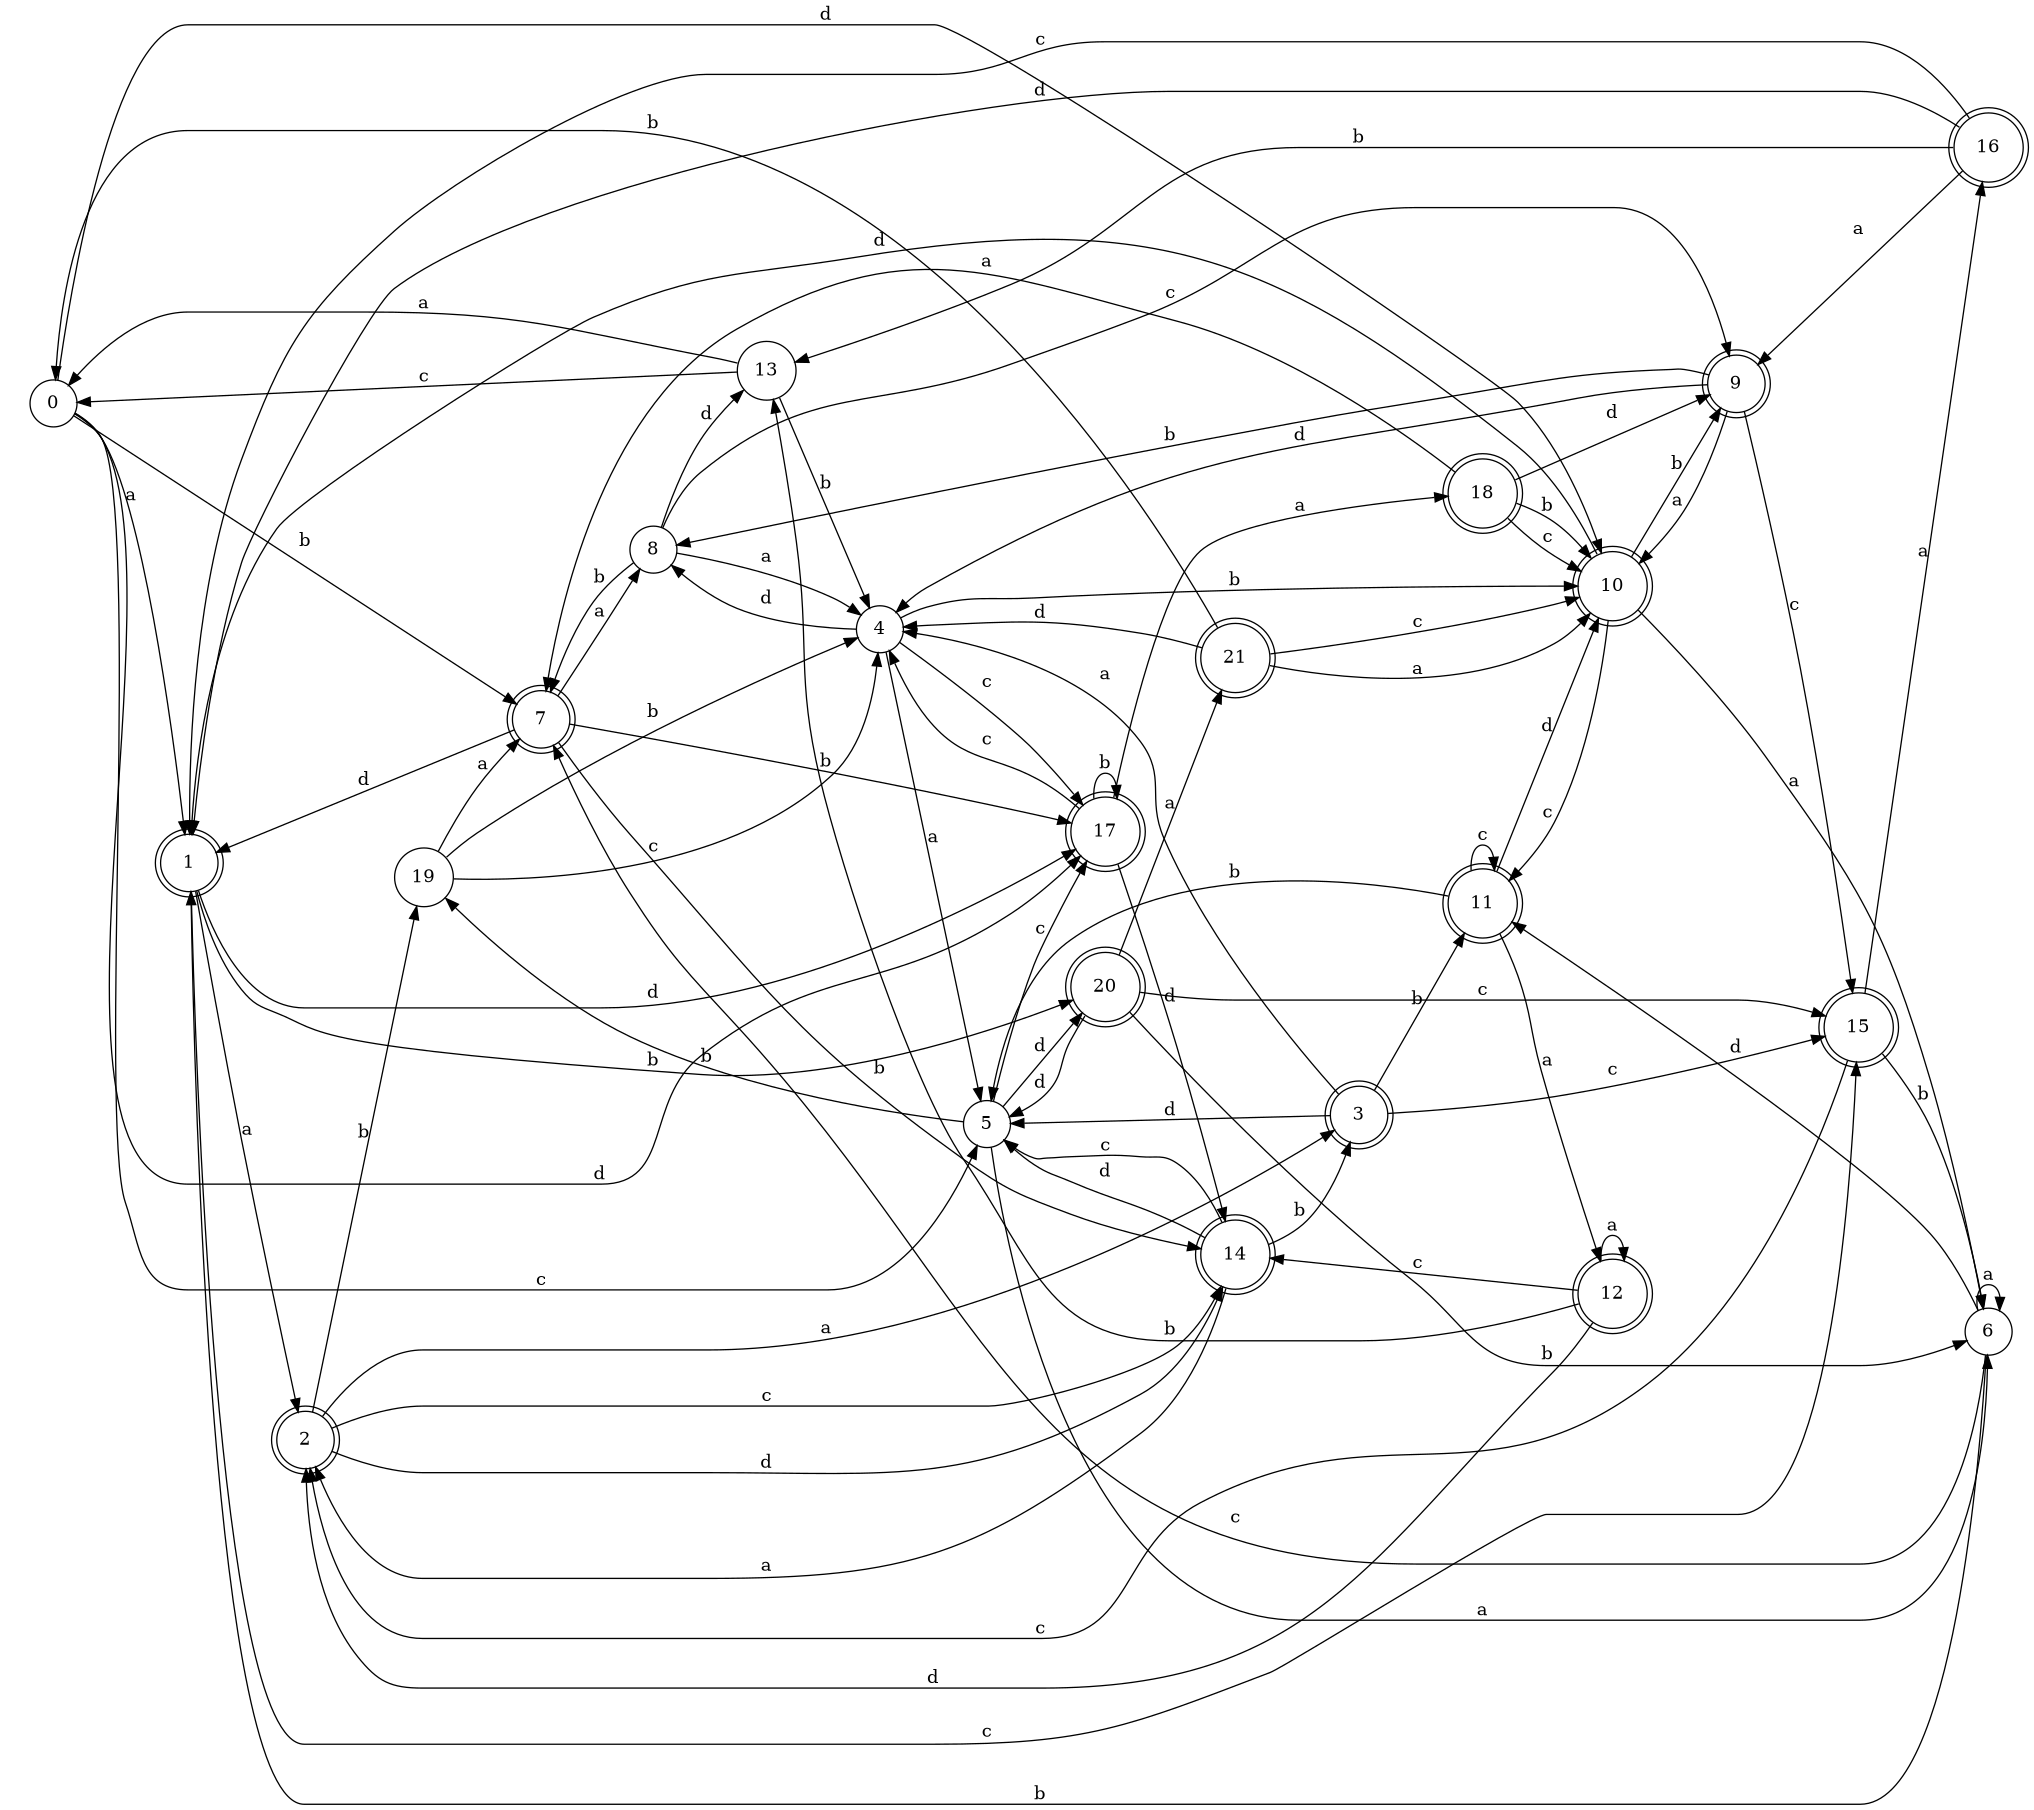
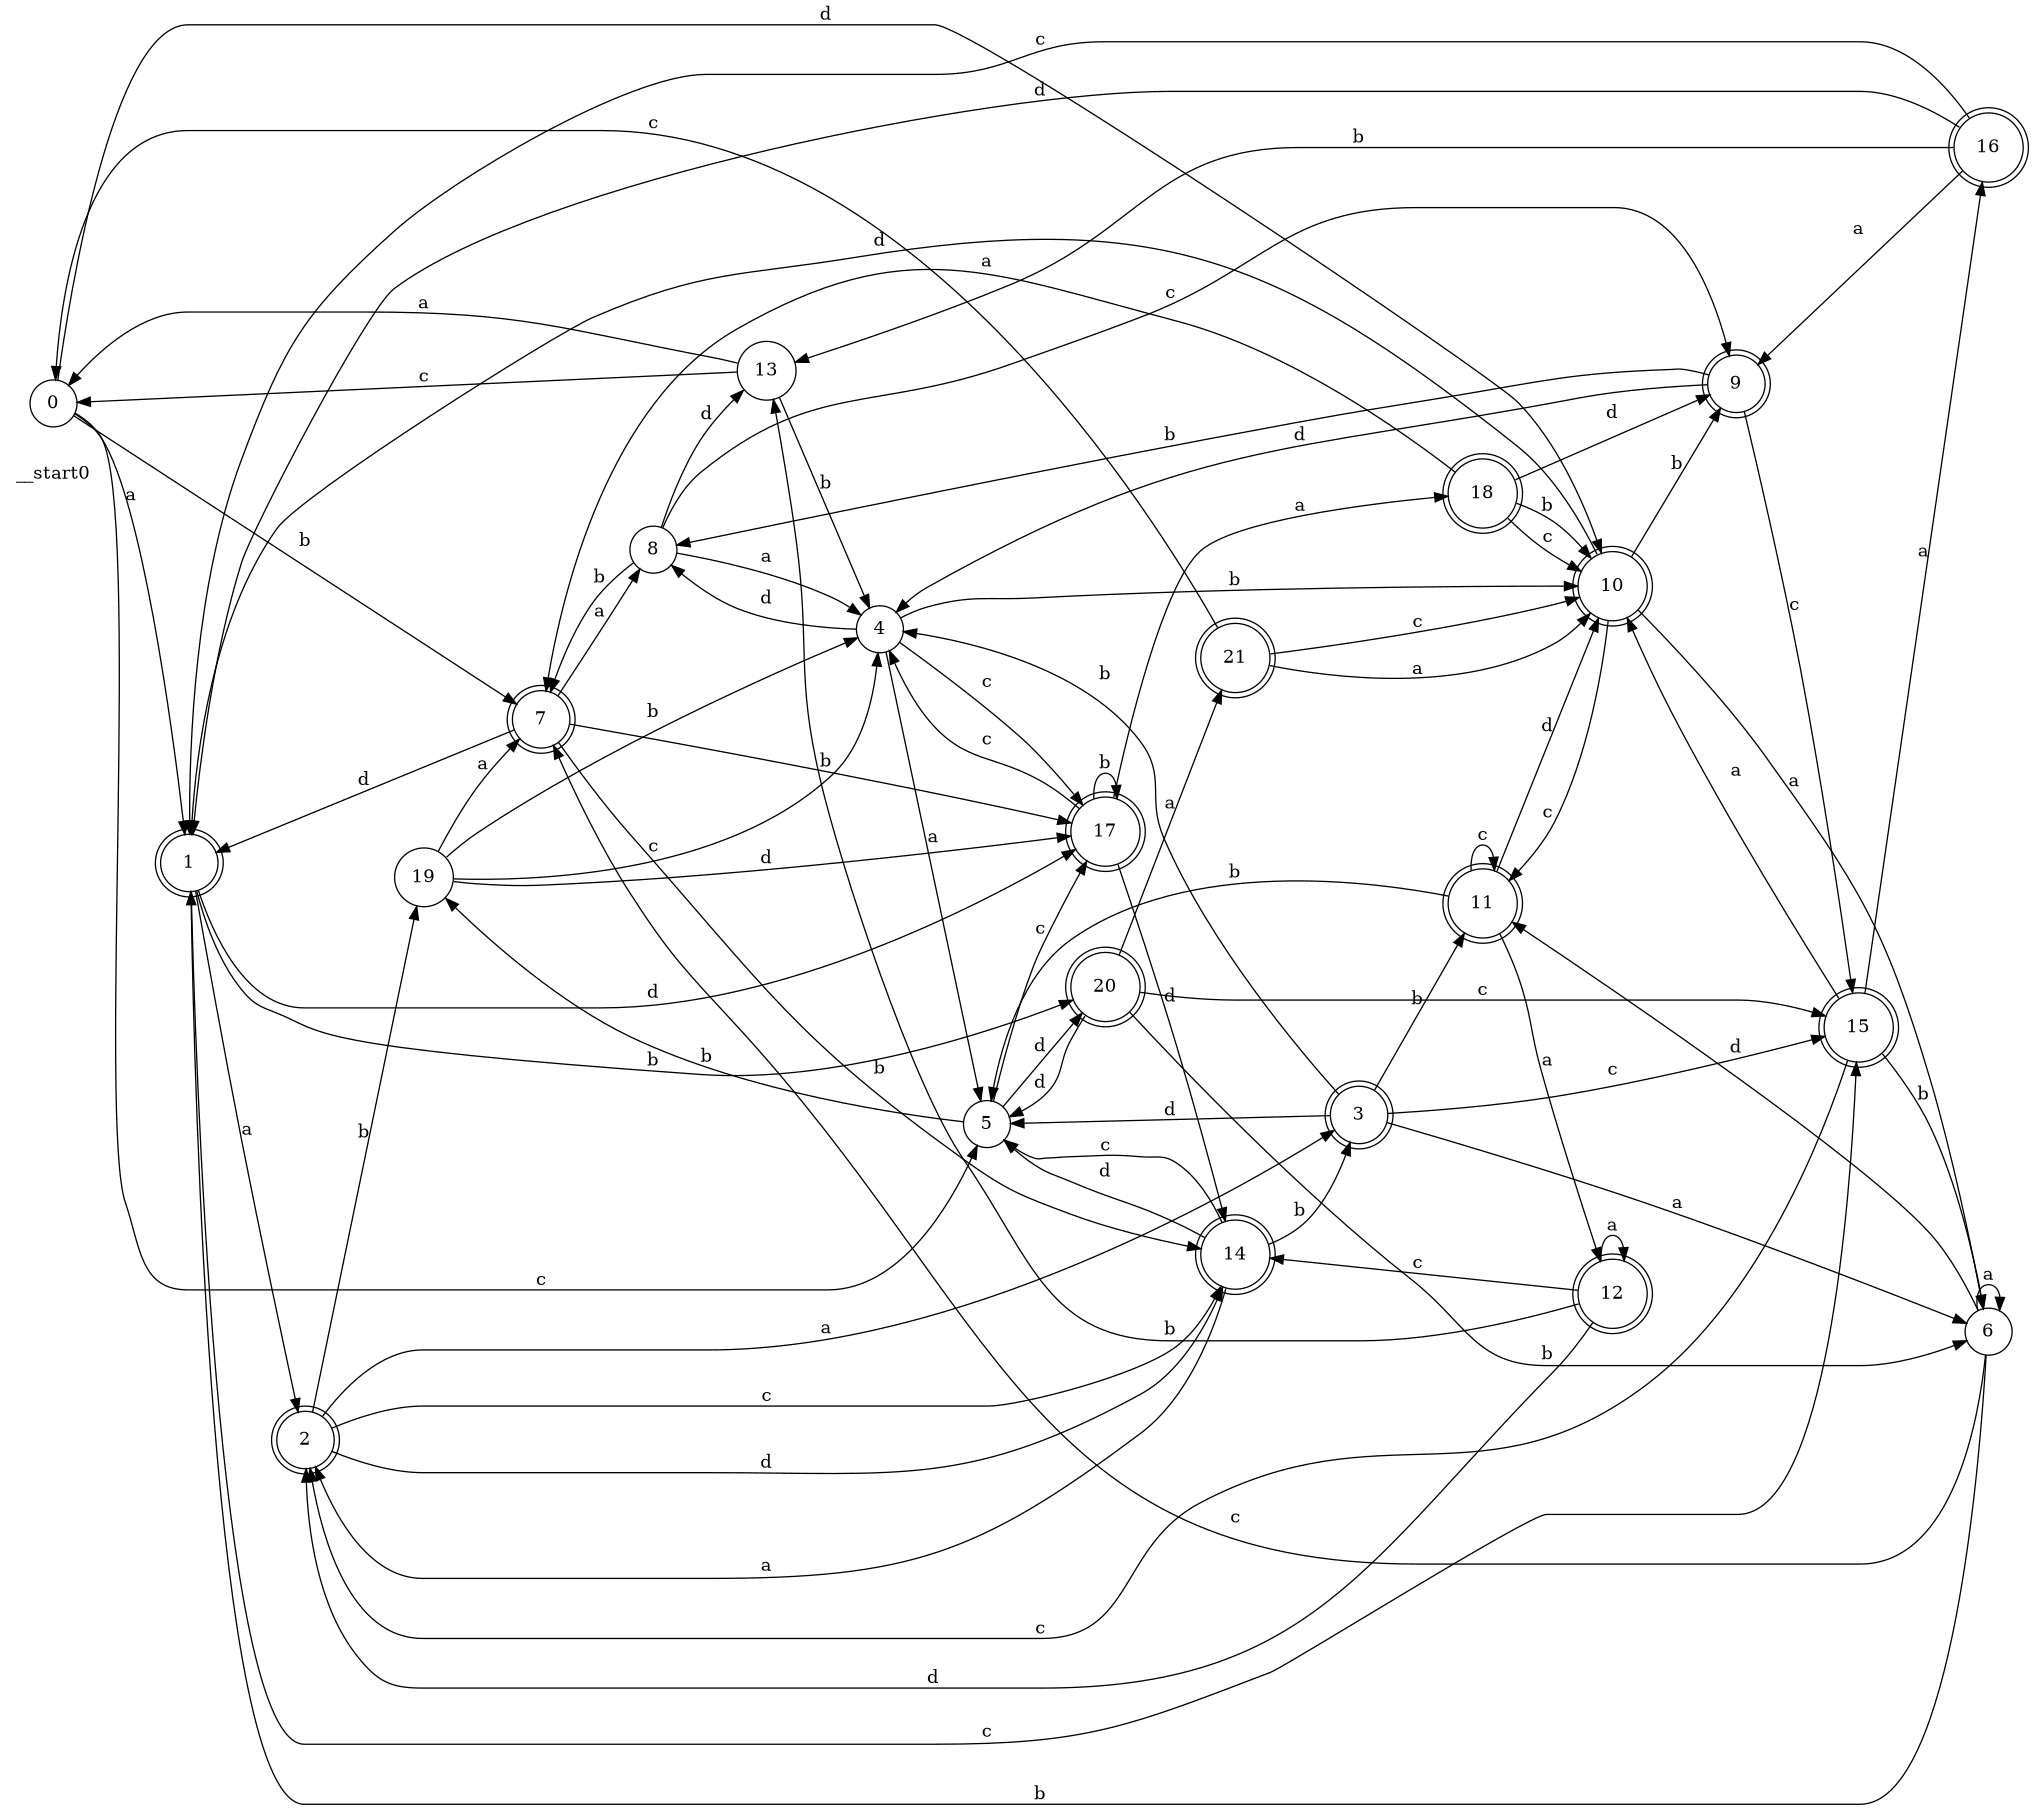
(653, 123) -> (653, 123)
none -> (54, 474)
(1697, 488) -> (1730, 818)
(1060, 623) -> none
(1105, 674) -> (1105, 674)
(282, 1184) -> (756, 871)
(1430, 1620) -> (1673, 1213)
